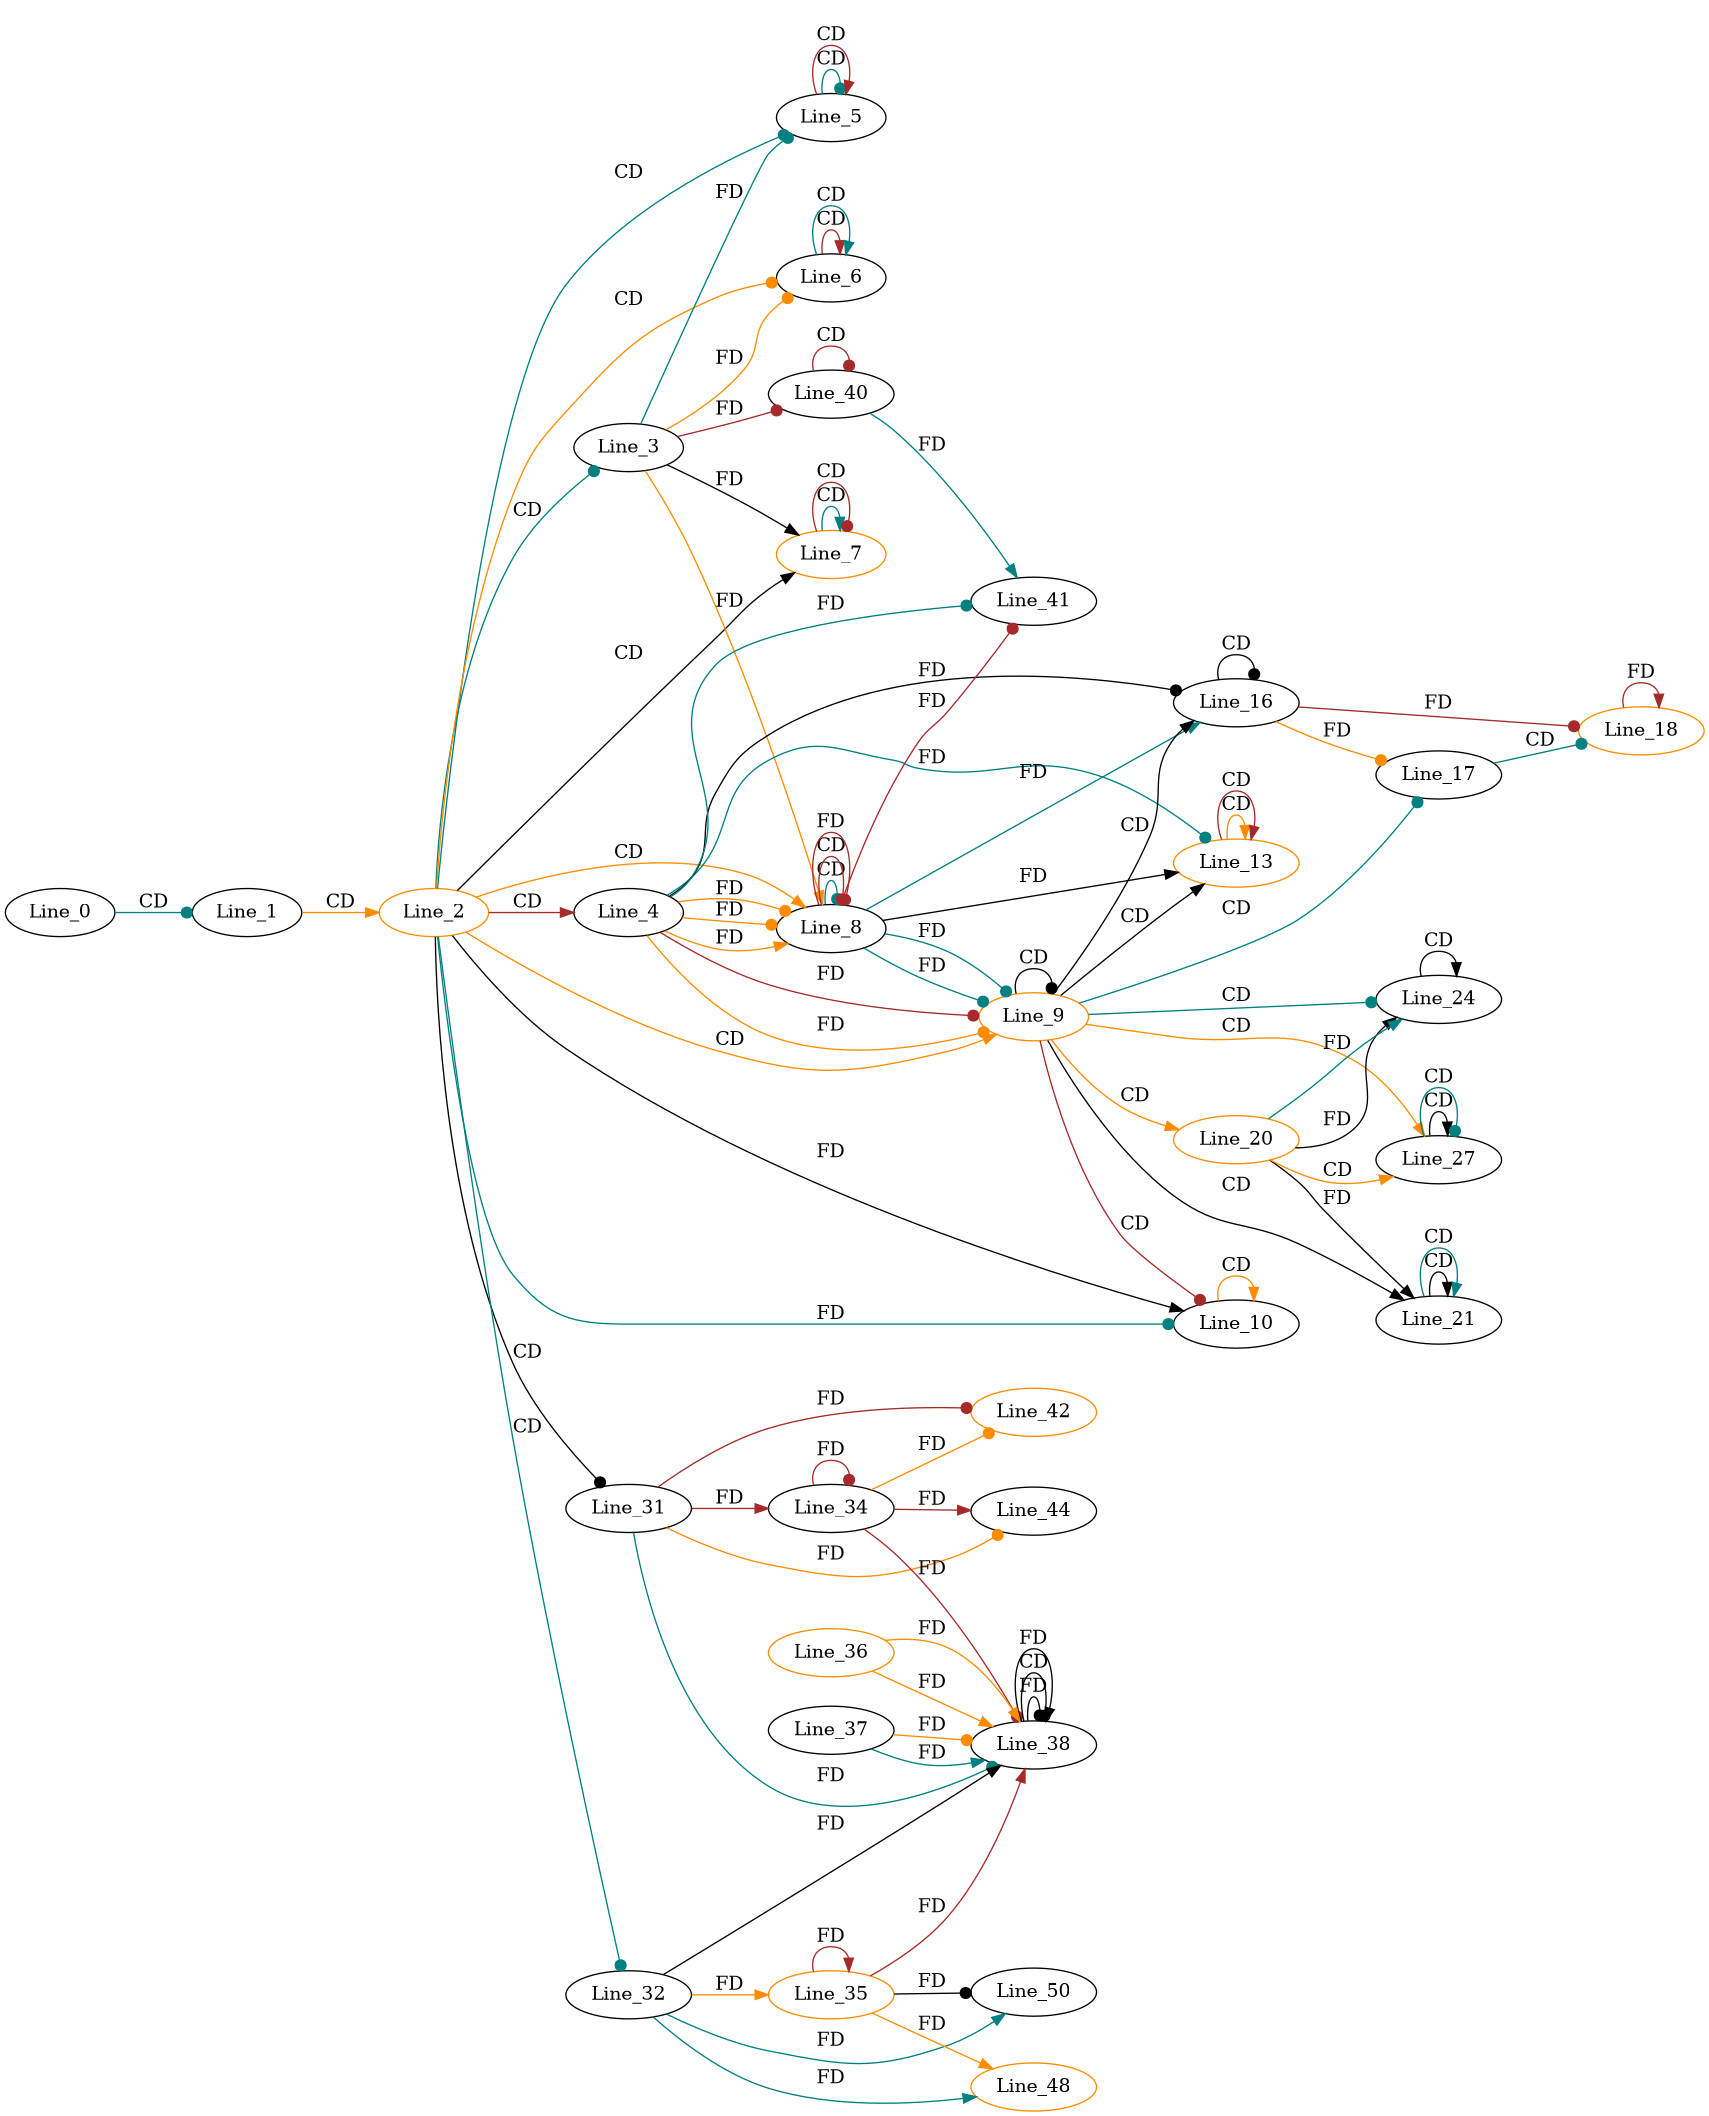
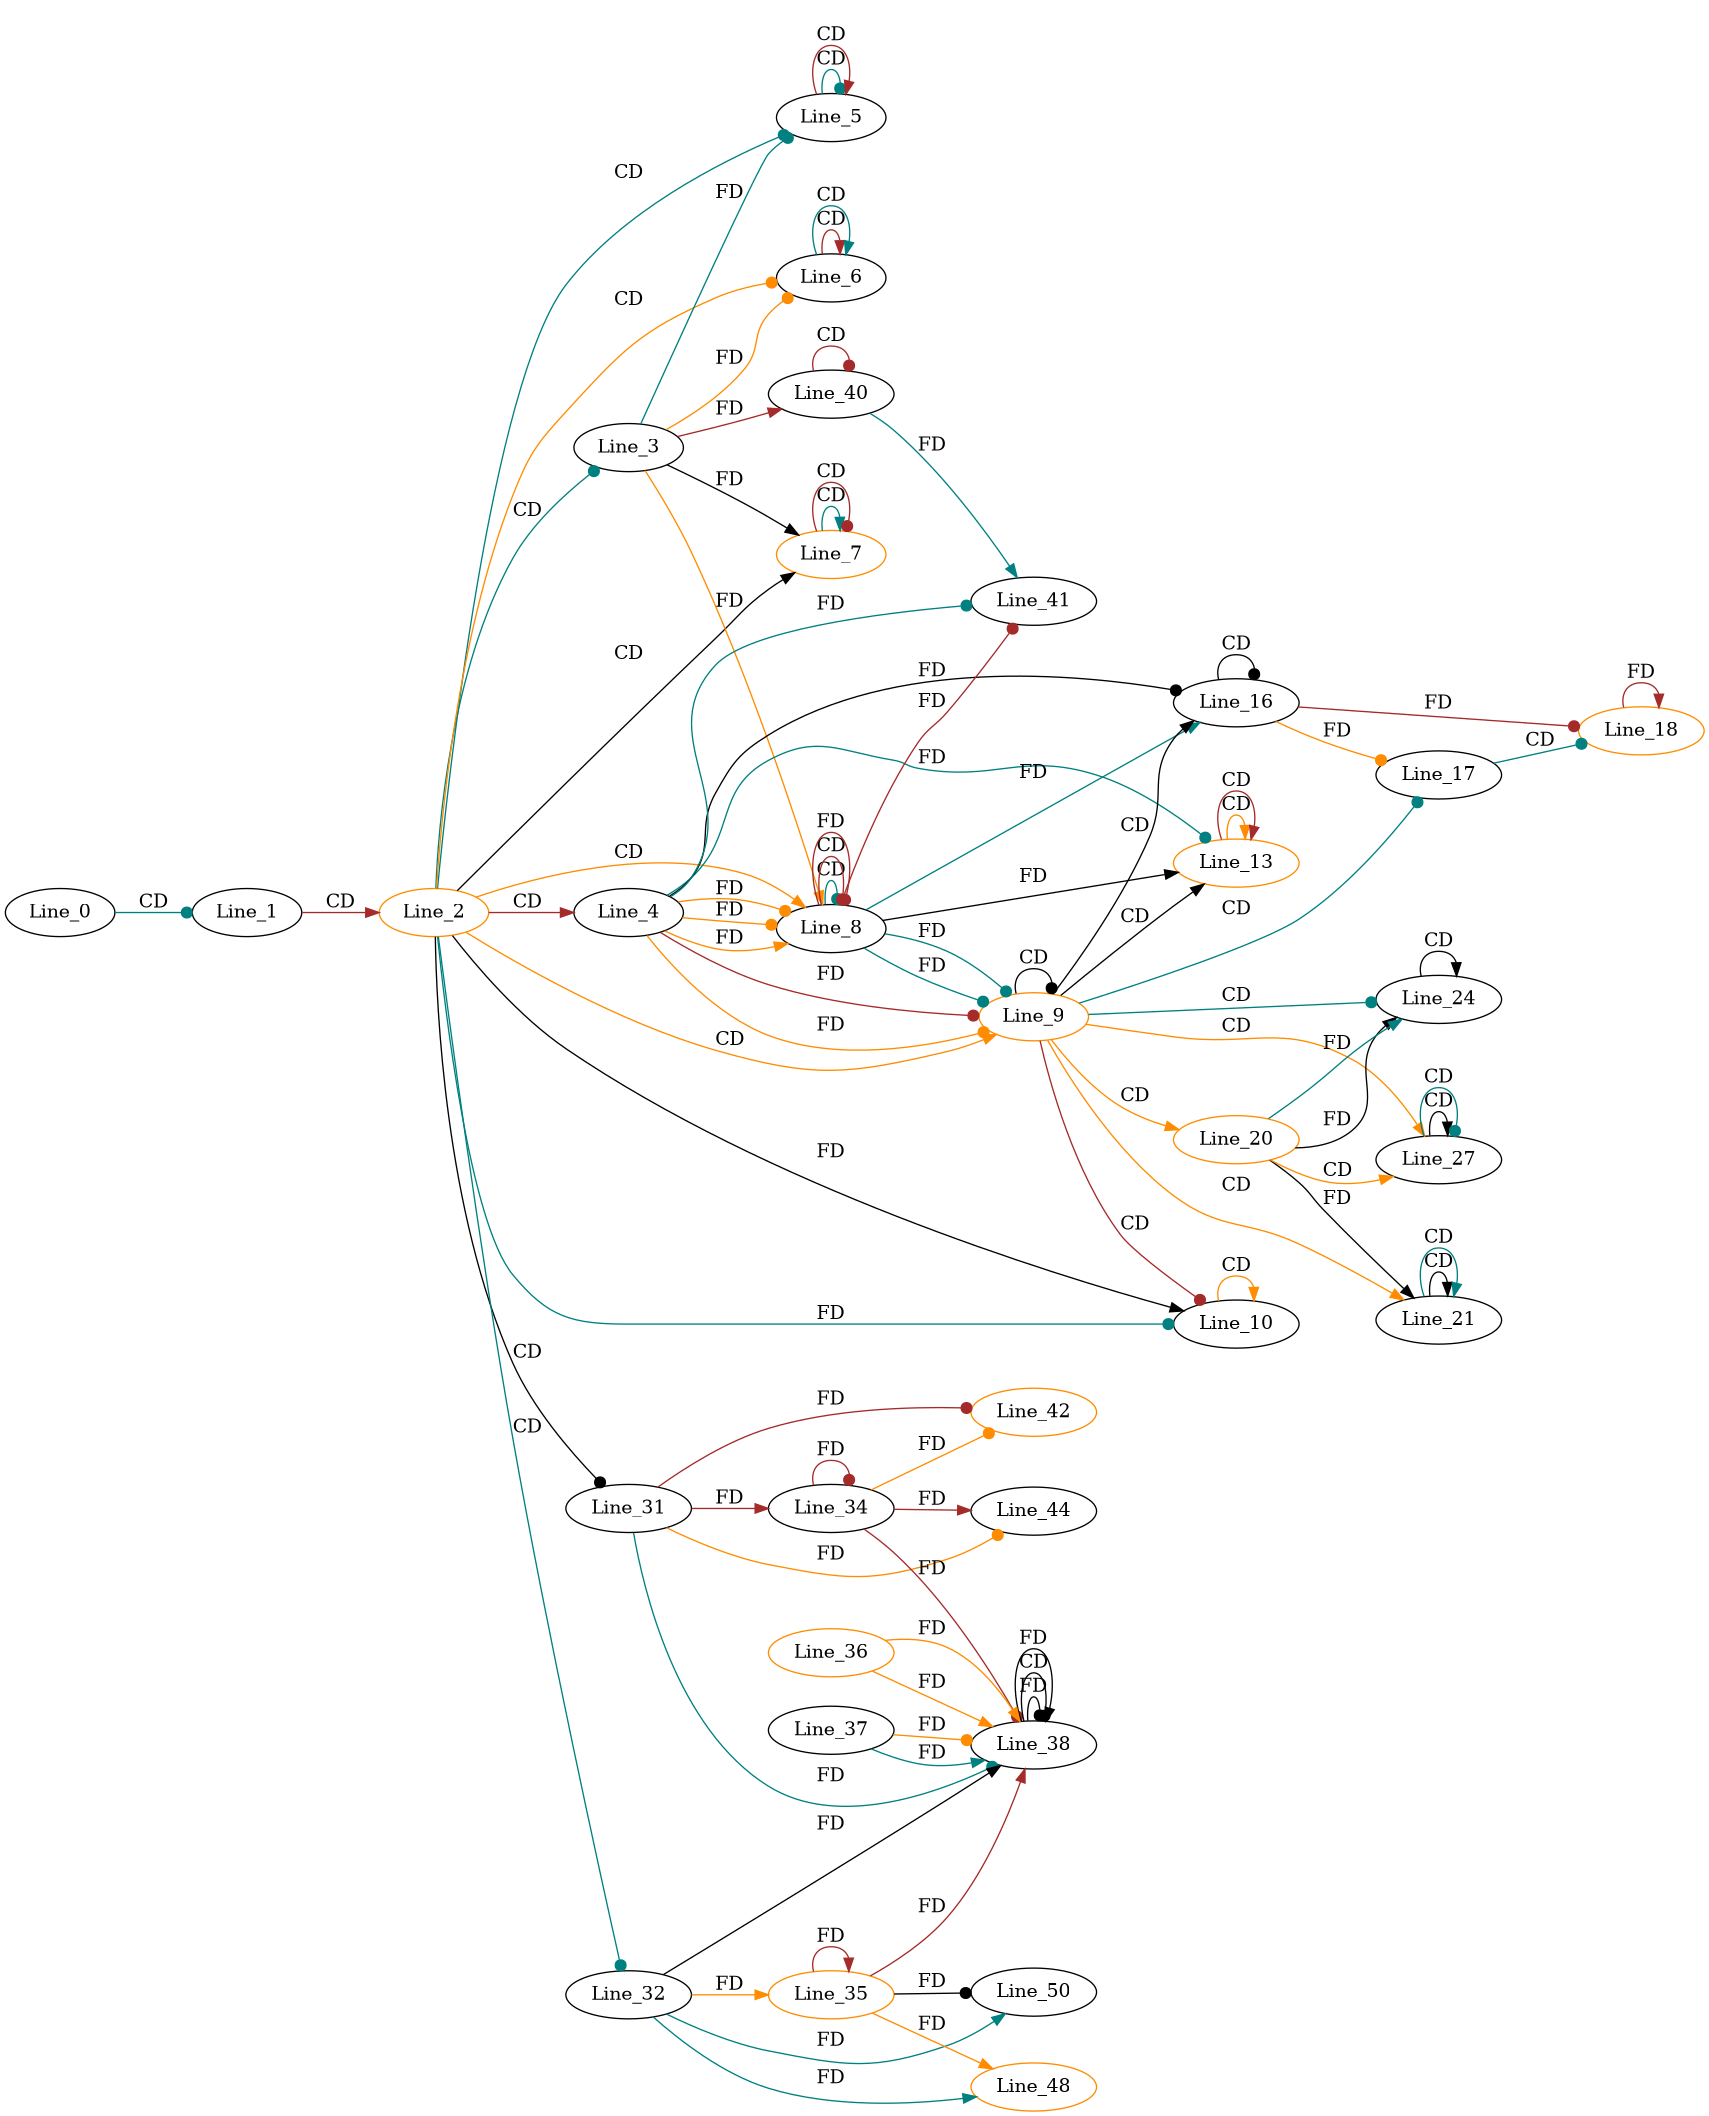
(725, 425) -> (725, 425)
(334, 913) -> (334, 913)
(1190, 1207) -> (1190, 1207)
